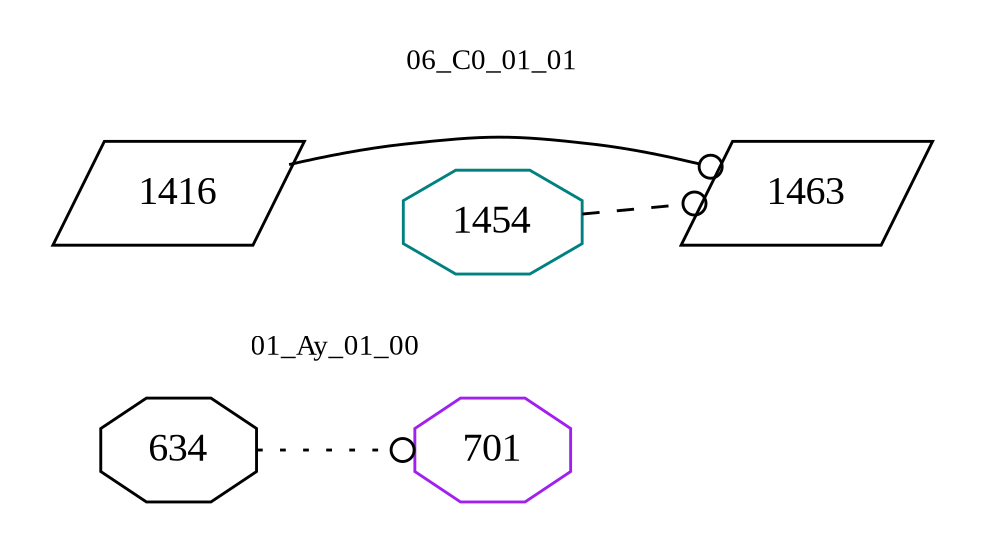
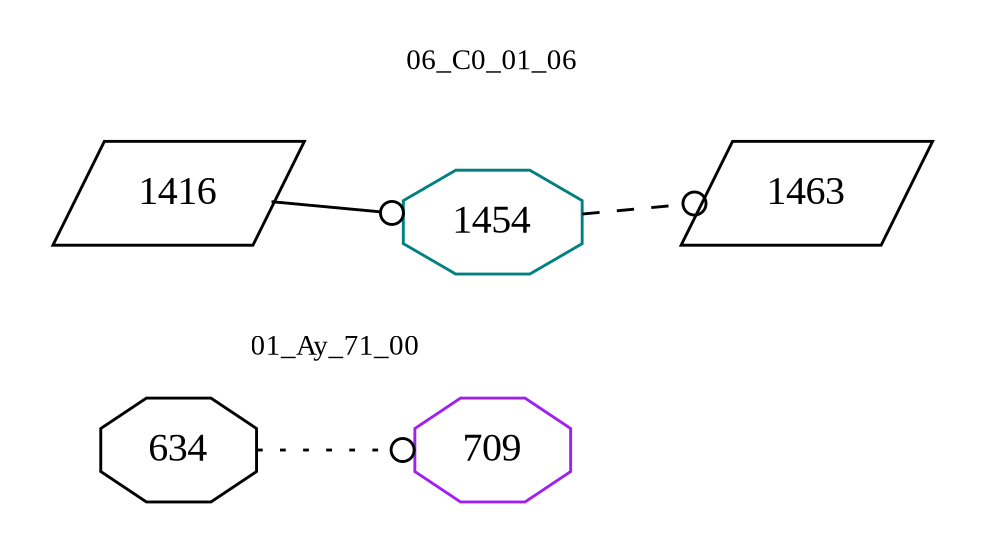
(493, 62) -> (493, 62)
(494, 137) -> (326, 207)
(336, 348) -> (336, 348)
(493, 450) -> (493, 450)
